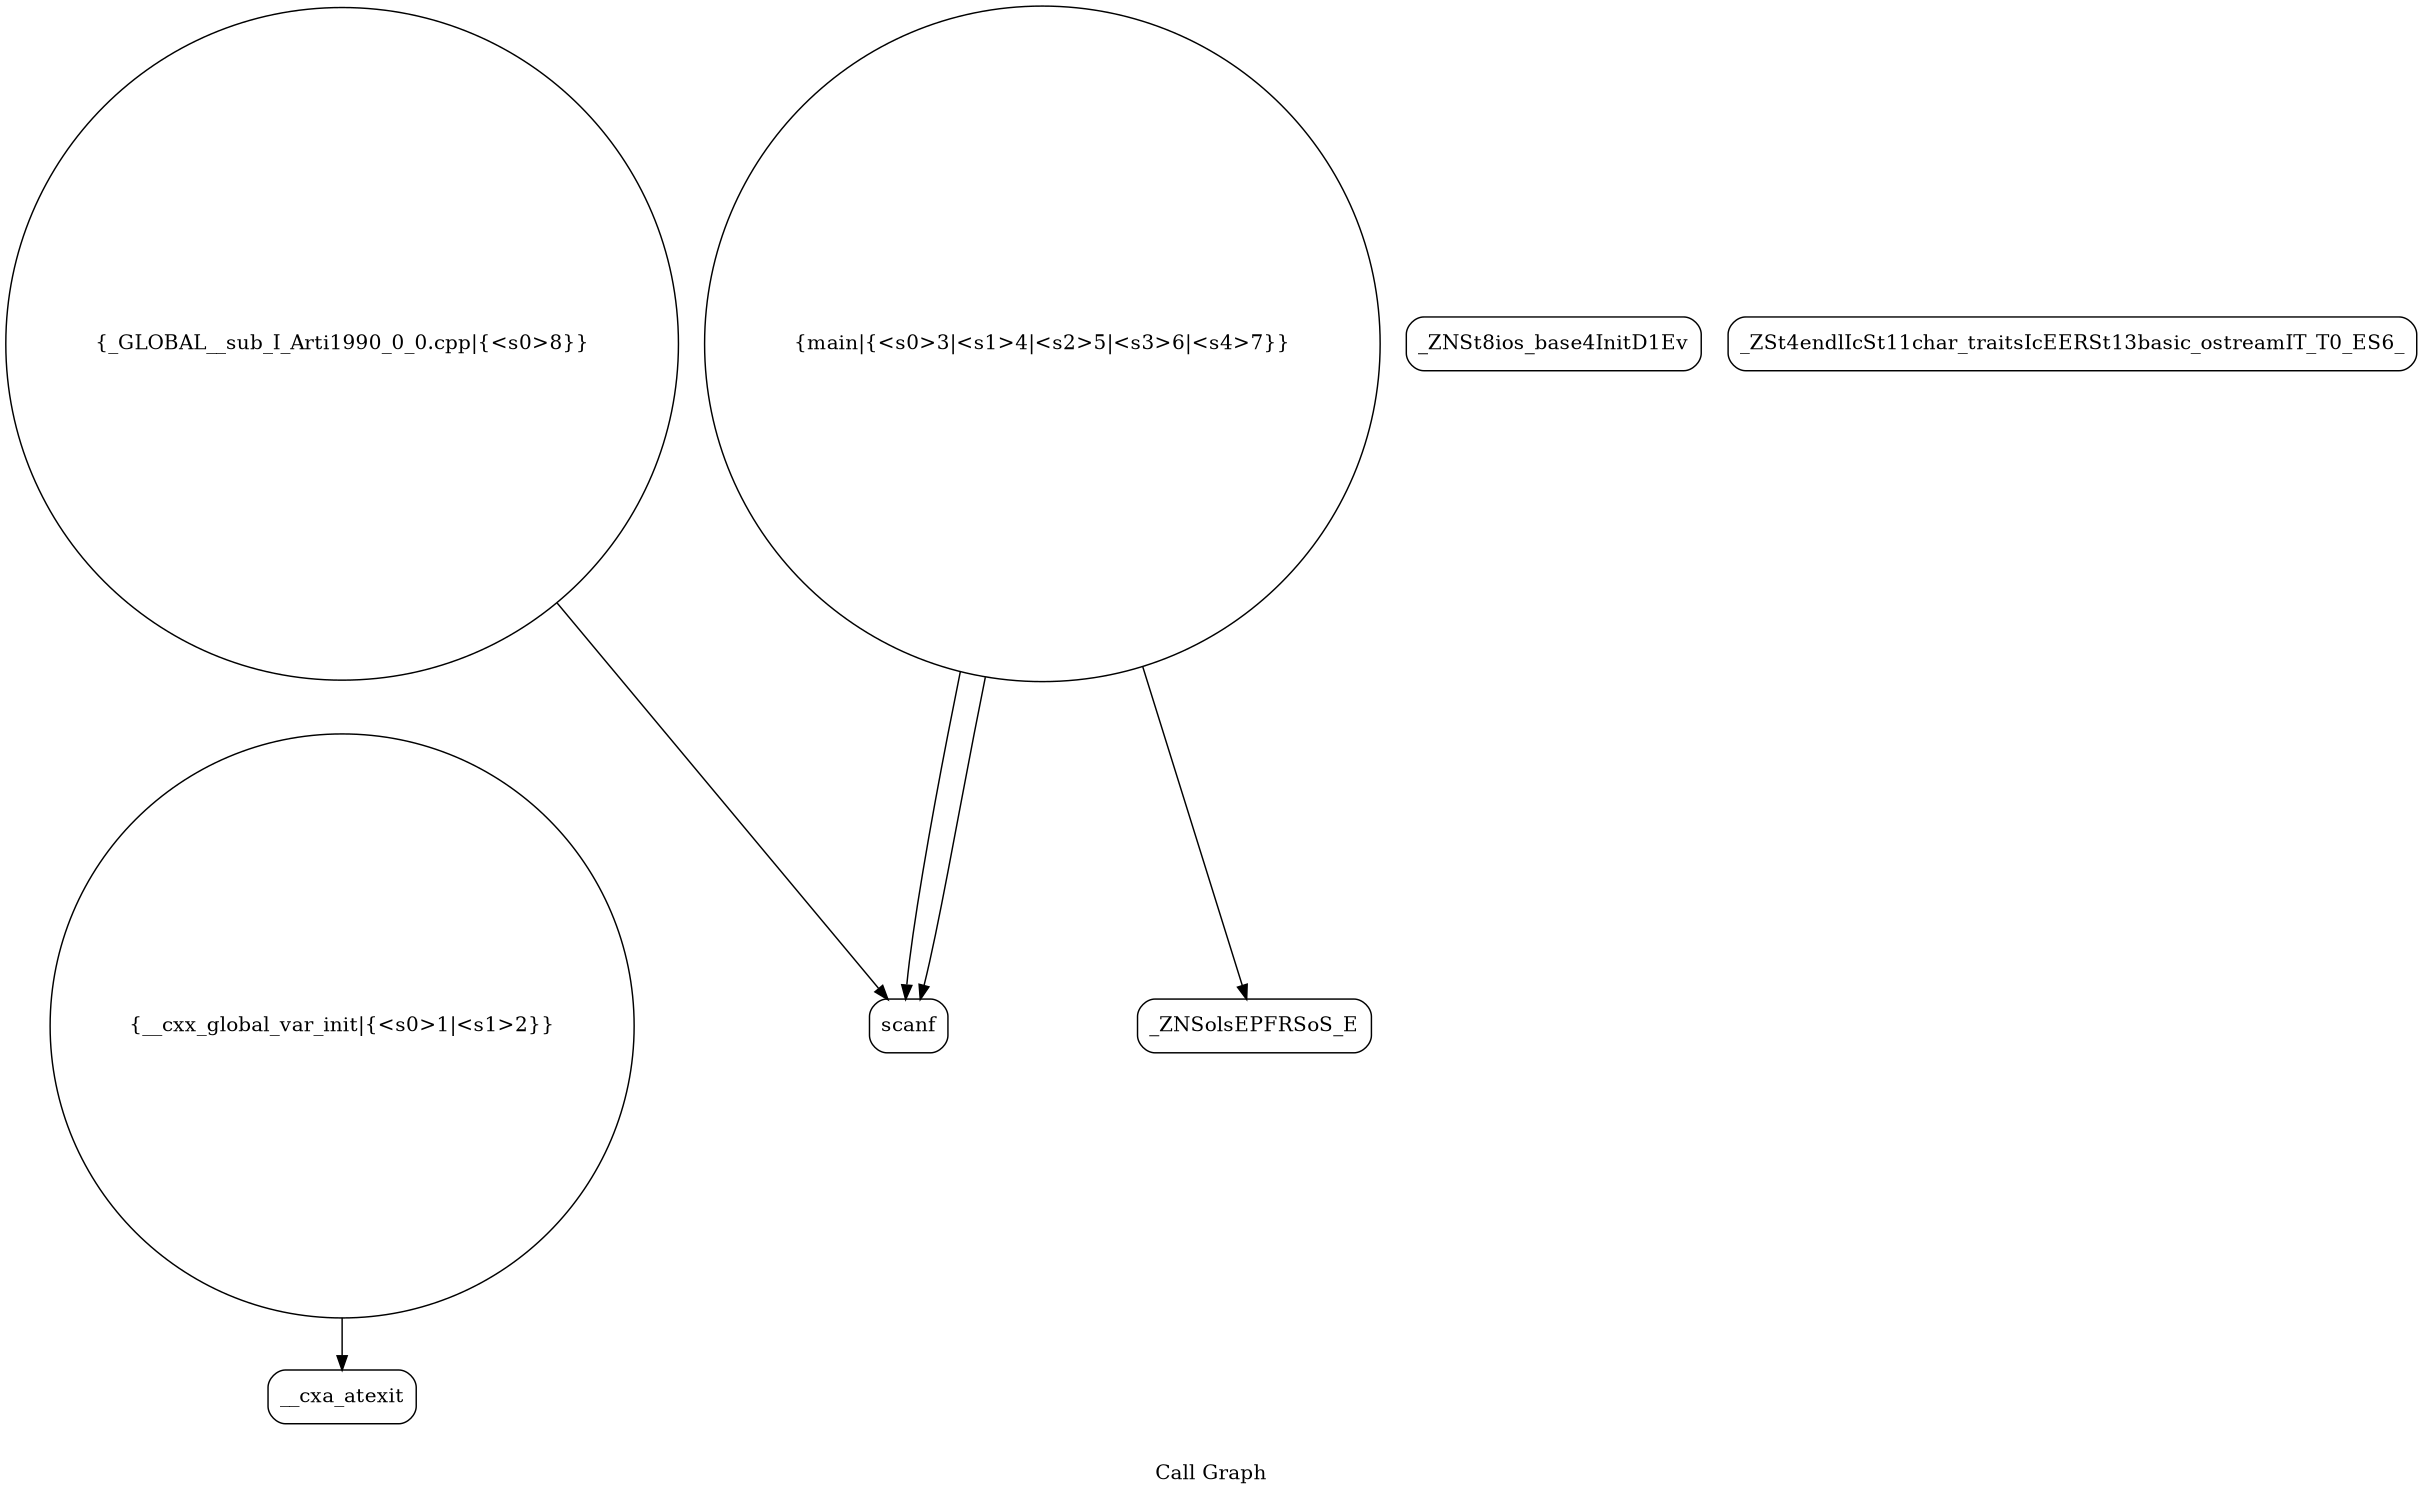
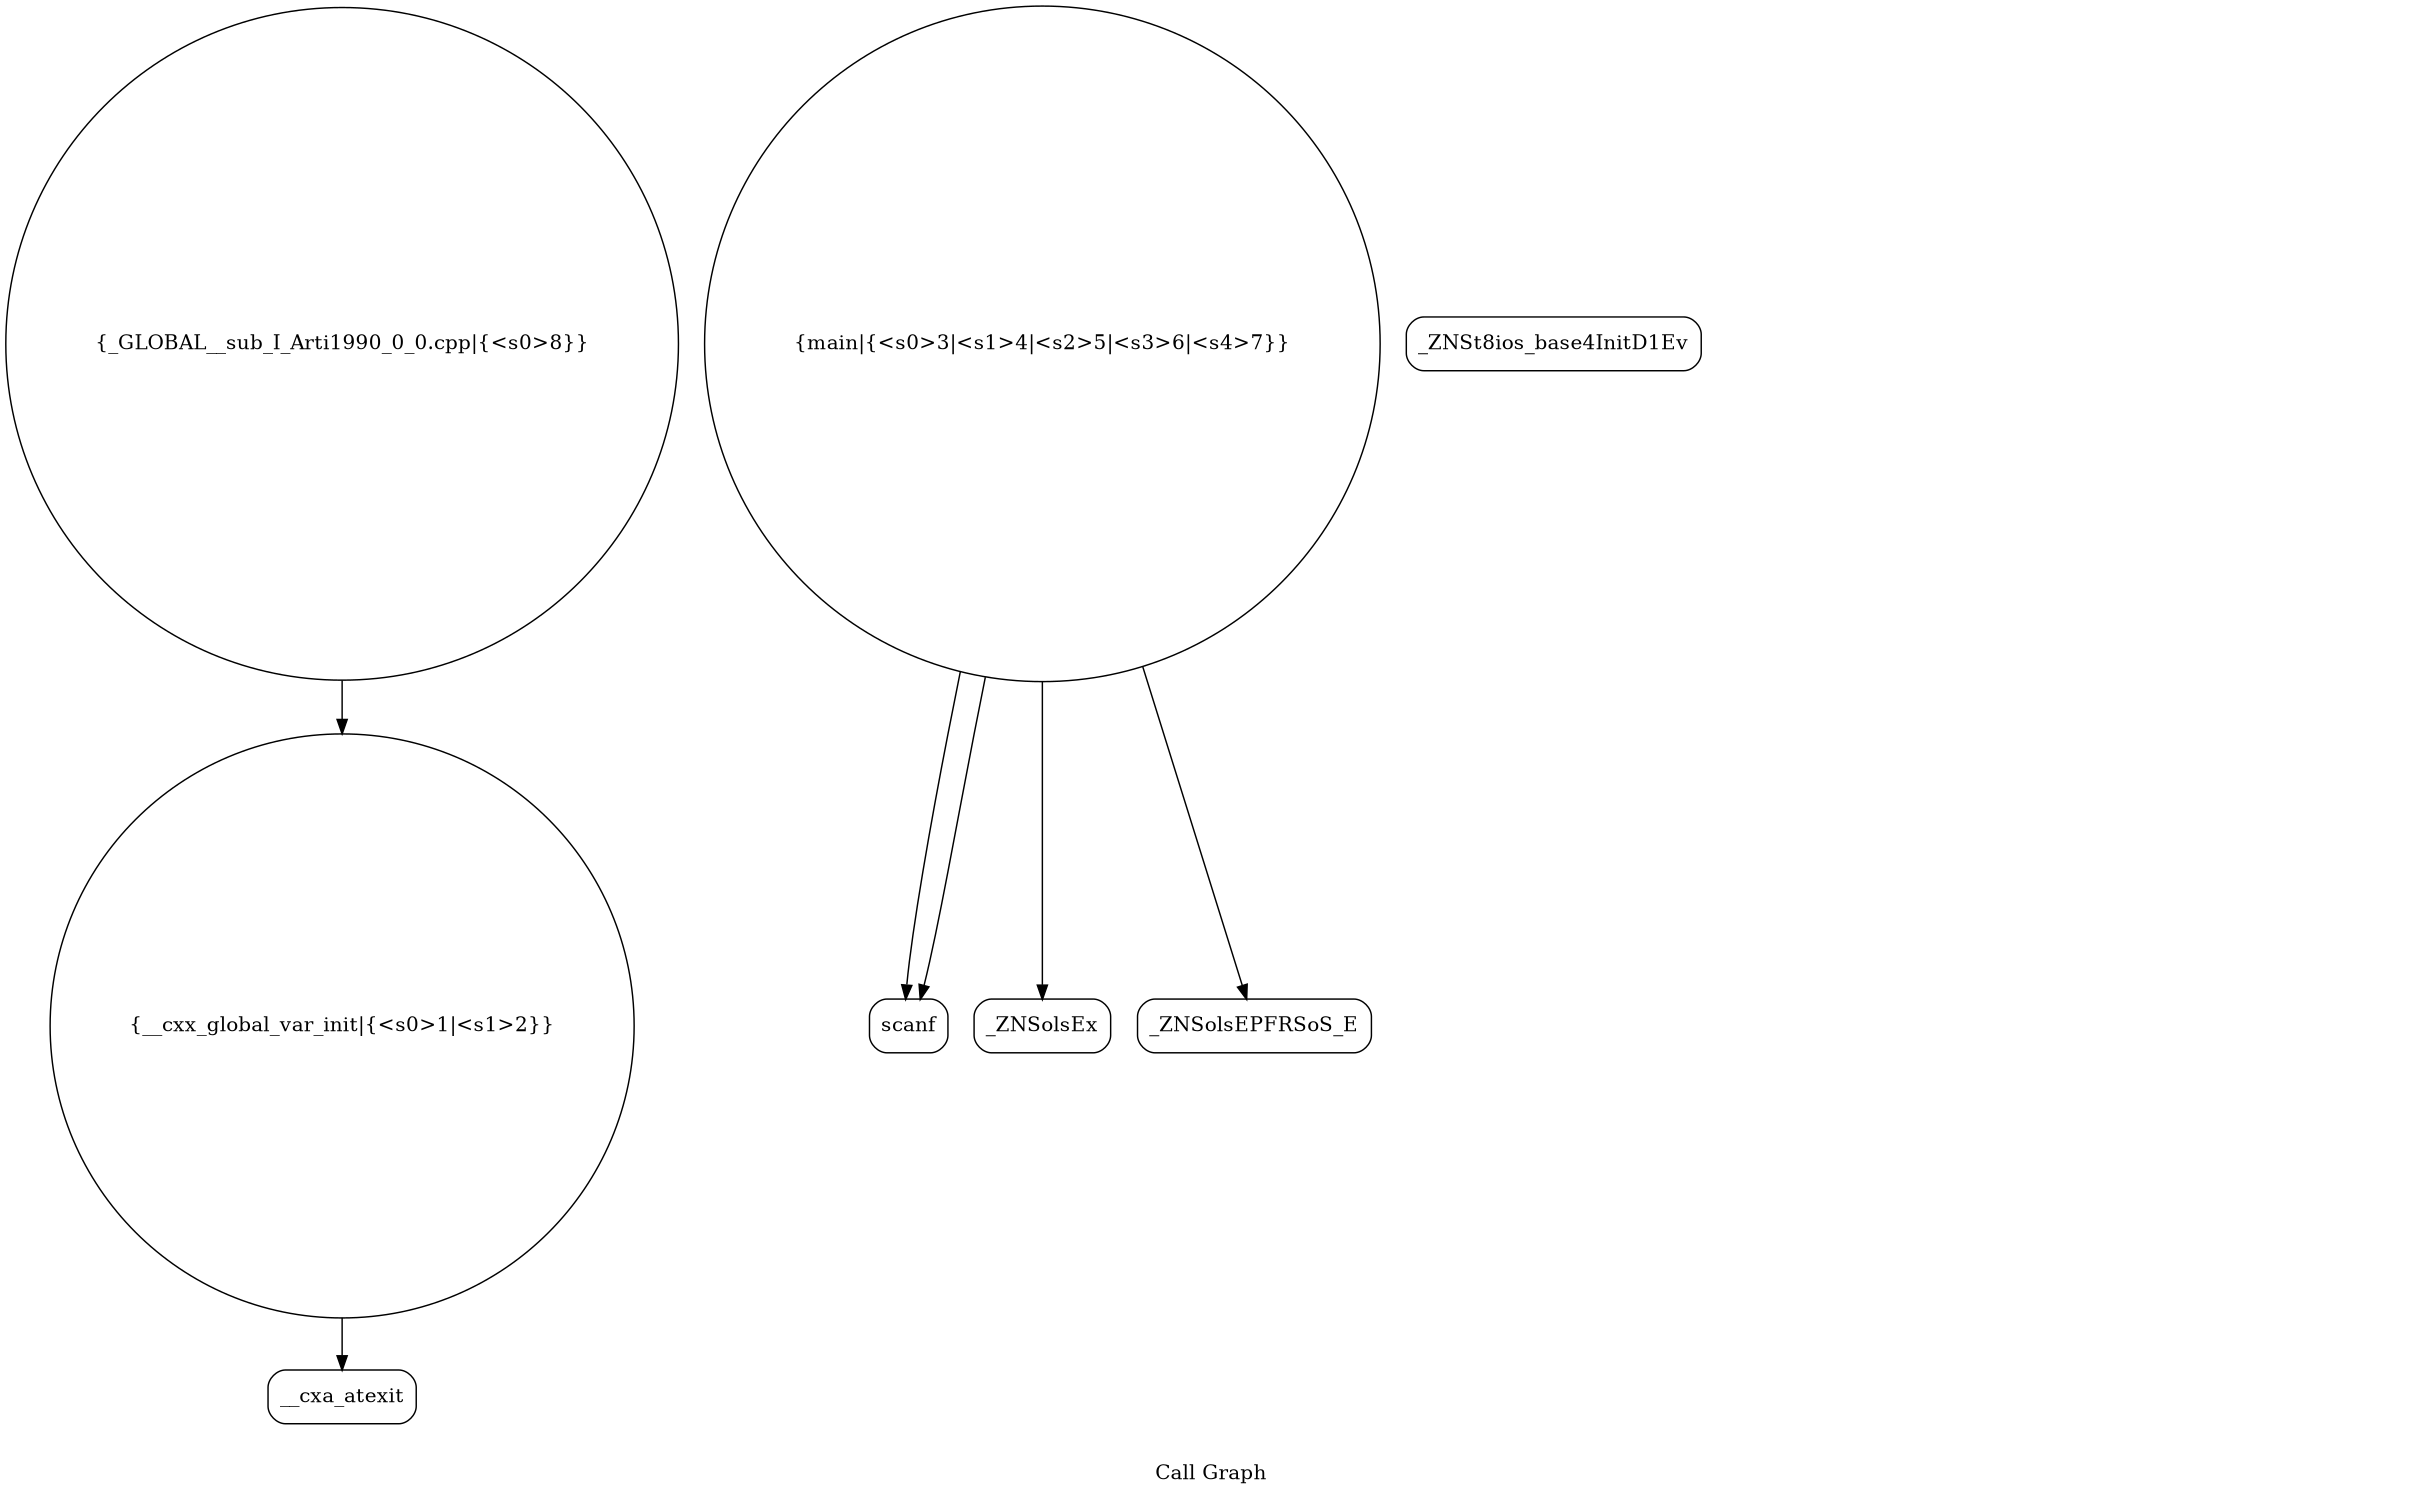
(2072, 344) -> none
(718, 796) -> (342, 700)
none -> (1042, 1026)
